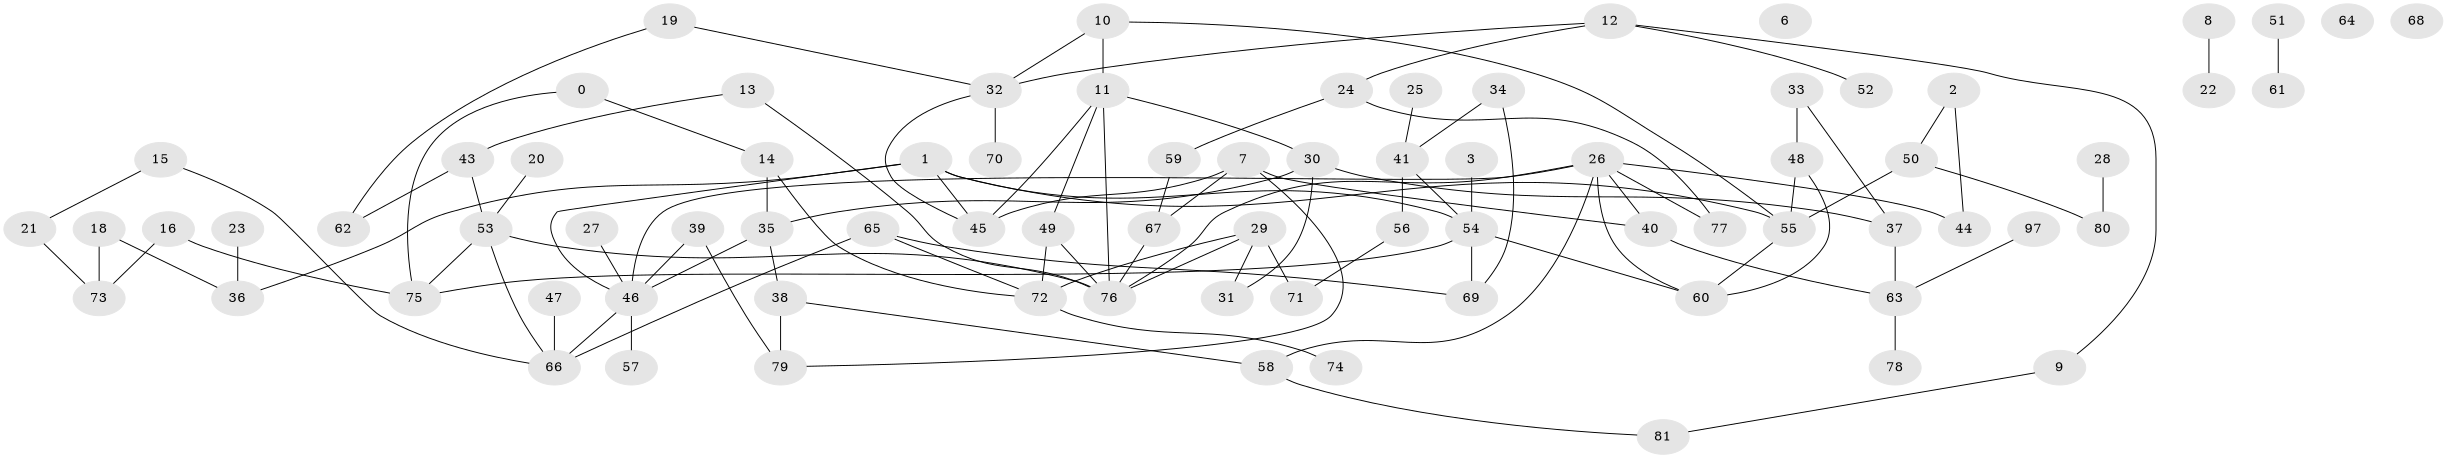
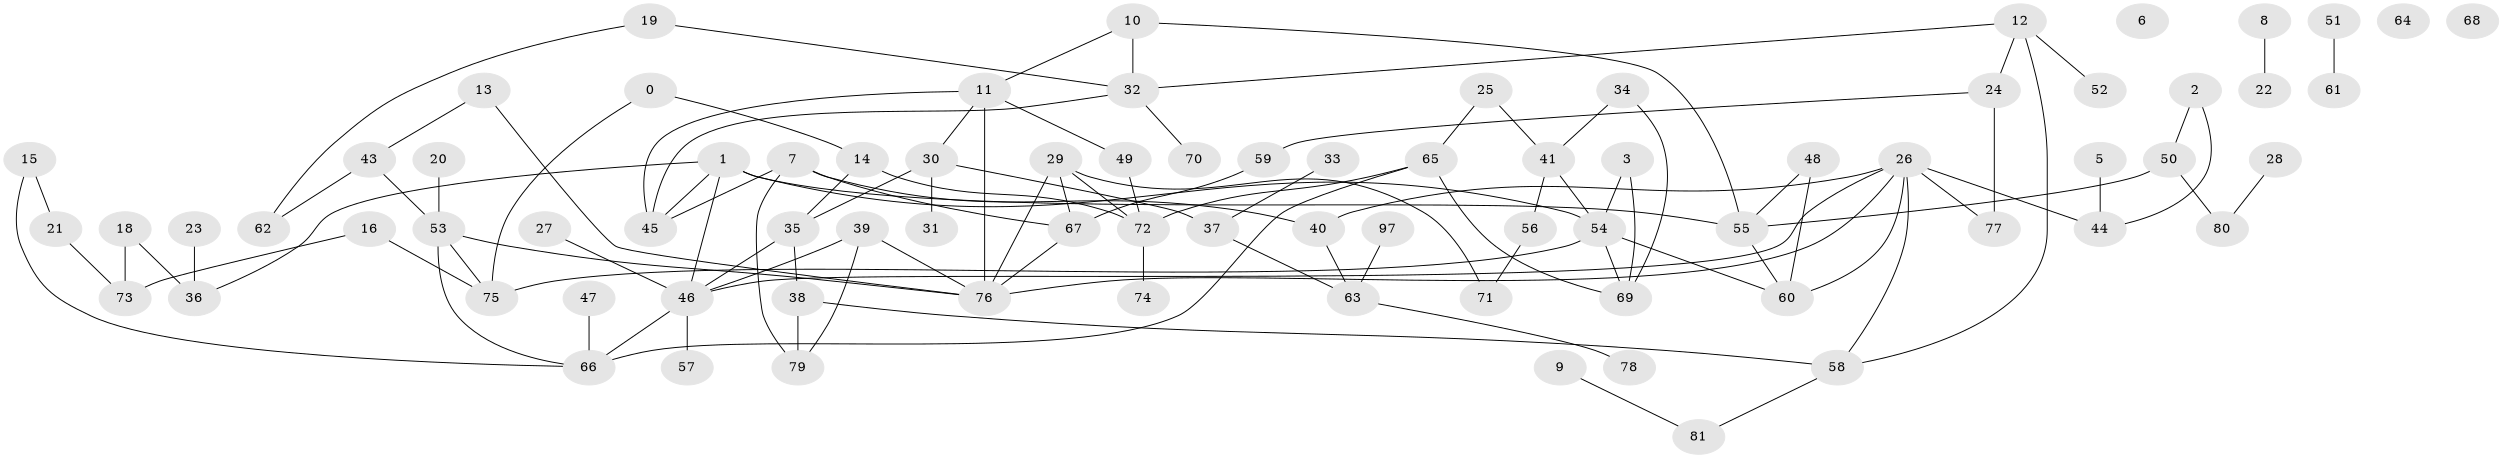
(2025, 81) -> (2043, 255)
(1797, 125) -> none
none -> (1454, 131)
none -> (2100, 160)
none -> (1635, 229)
(1072, 256) -> (923, 264)
(1244, 263) -> (1065, 194)
